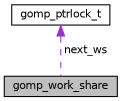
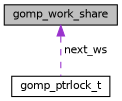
(61, 56) -> (61, 56)
